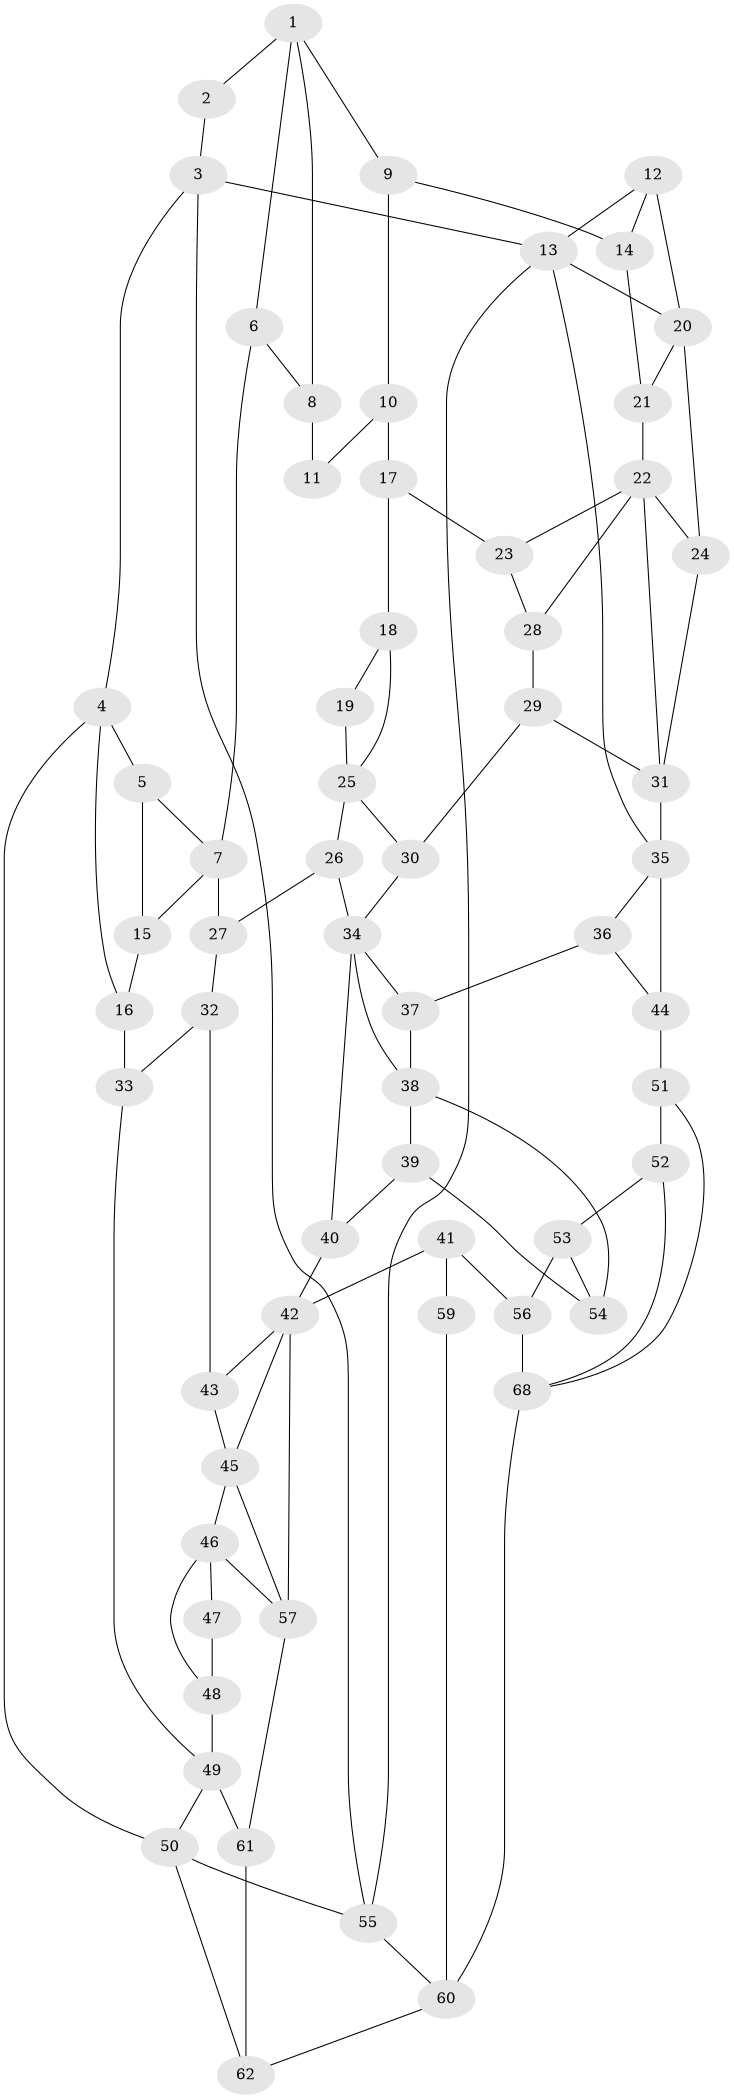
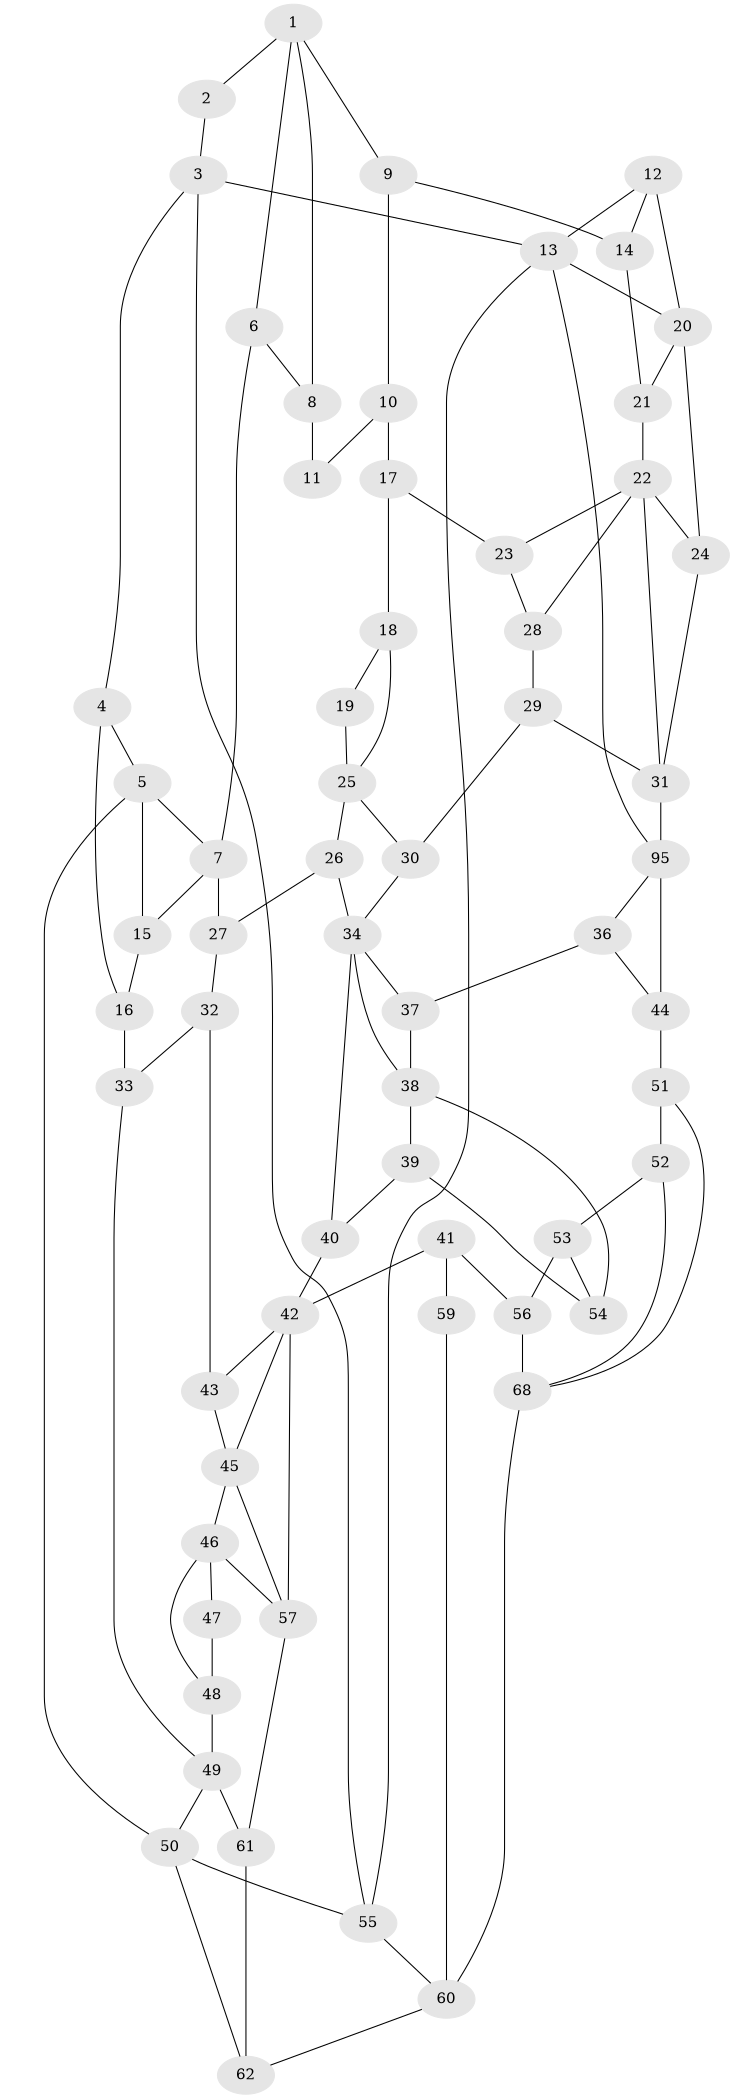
(661, 859) -> (661, 859)
(4, 1302) -> (44, 1324)
